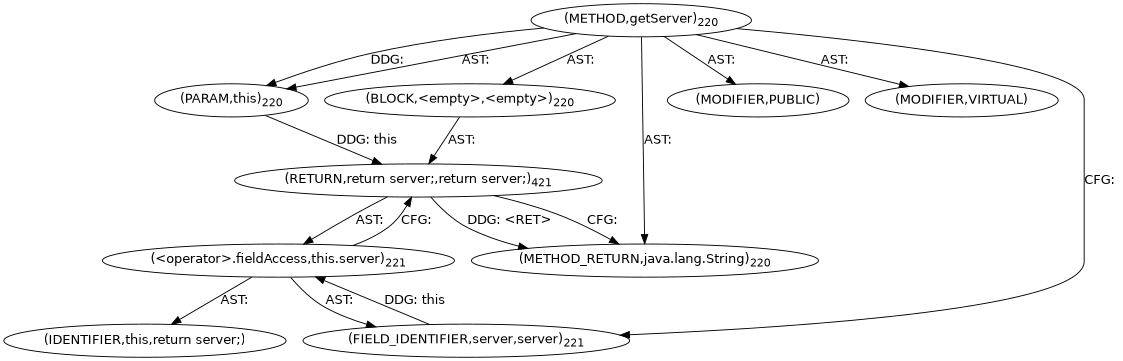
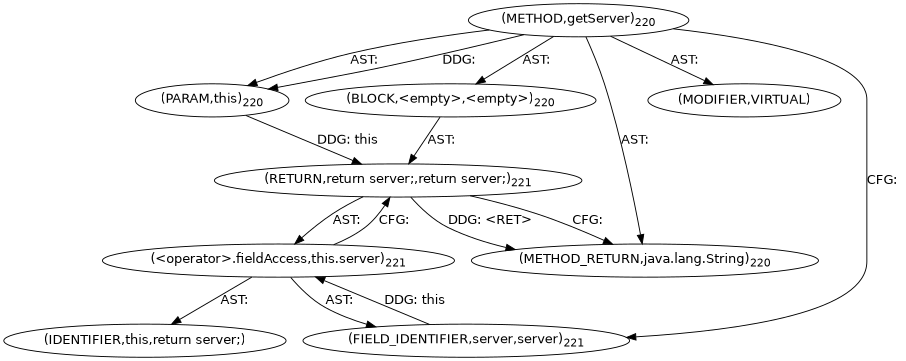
(758, 100) -> none
(542, 179) -> (522, 179)
